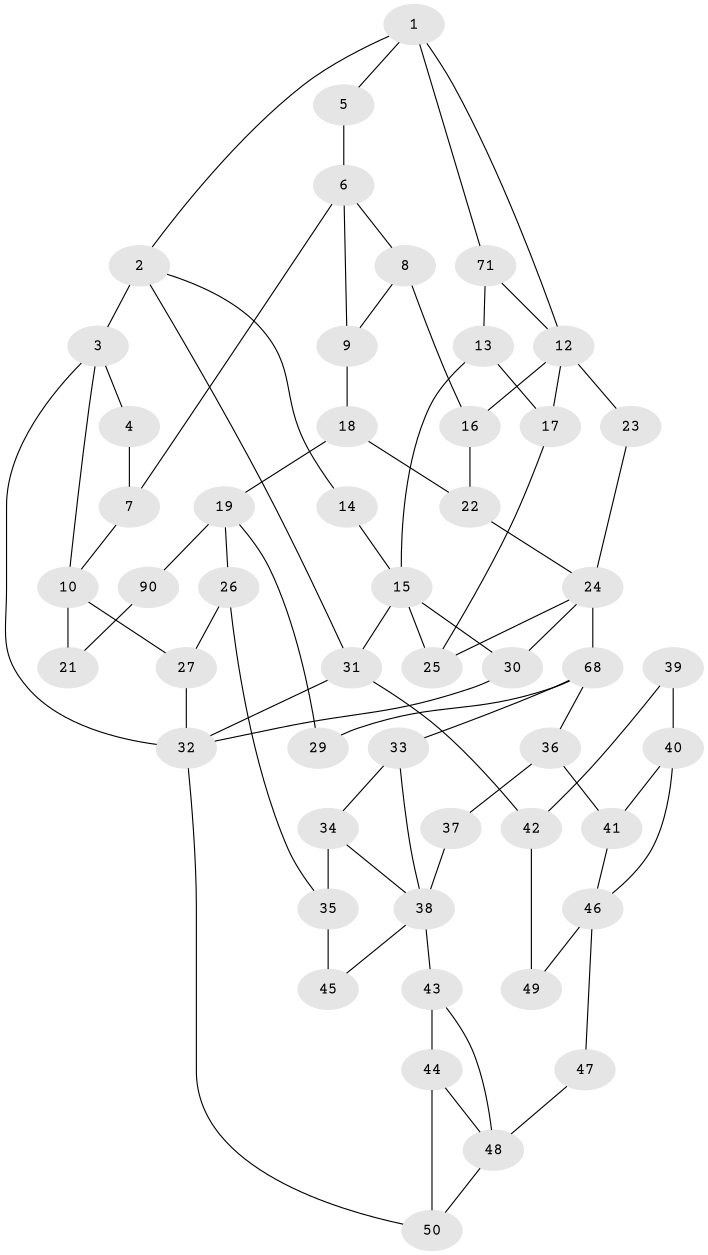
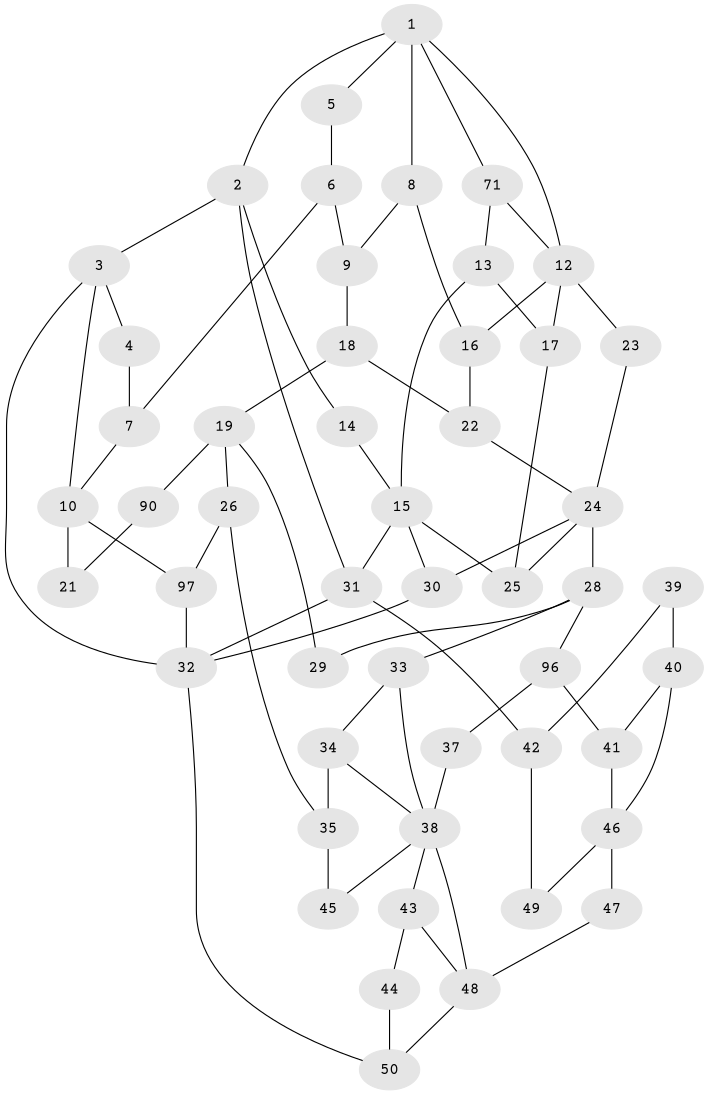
(374, 226) -> (412, 105)
(186, 668) -> (186, 587)
(593, 668) -> (593, 587)
(550, 748) -> (550, 668)
(463, 1110) -> (454, 908)
